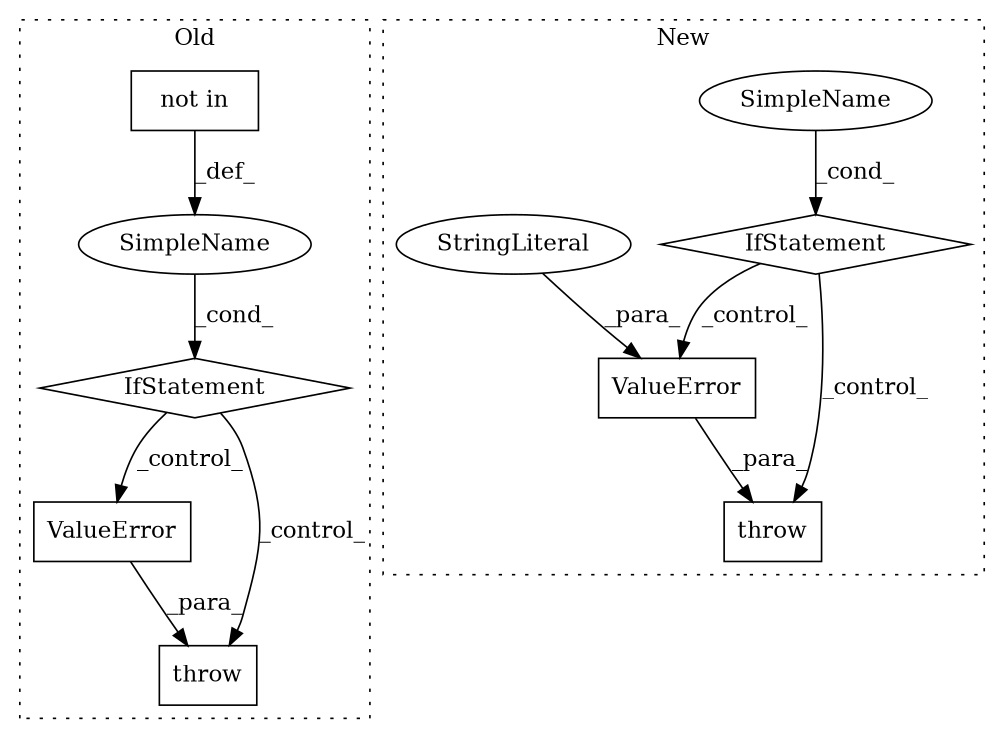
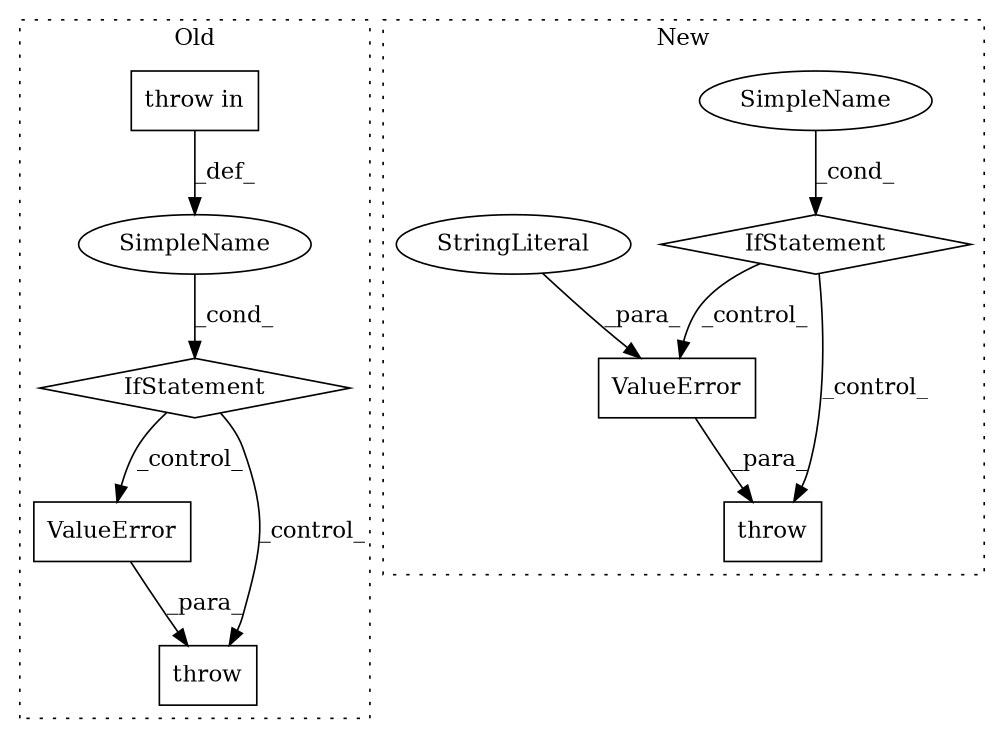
(195, 101) -> (195, 101)
